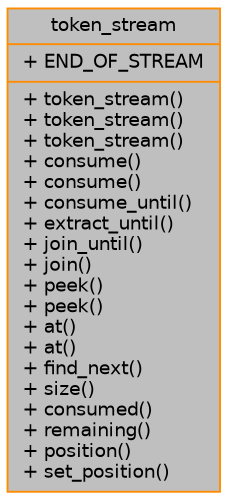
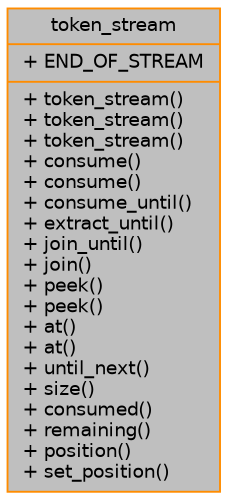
(83, 369) -> (87, 369)
